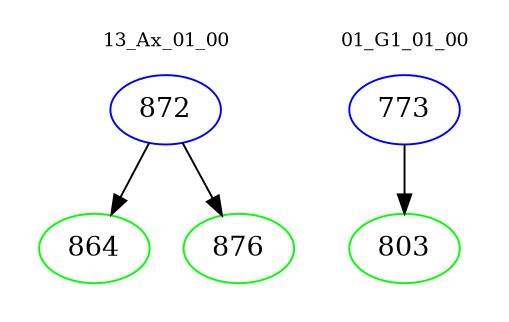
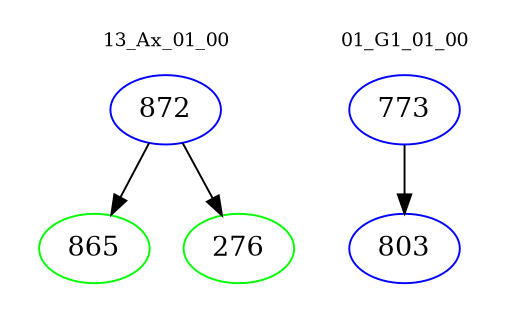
(94, 249) -> (94, 249)
(239, 249) -> (239, 249)
(405, 249) -> (405, 249)
